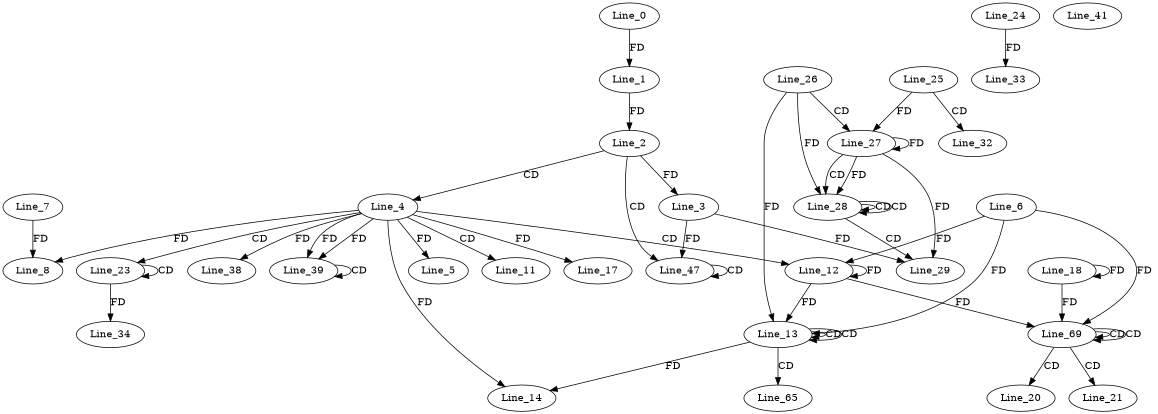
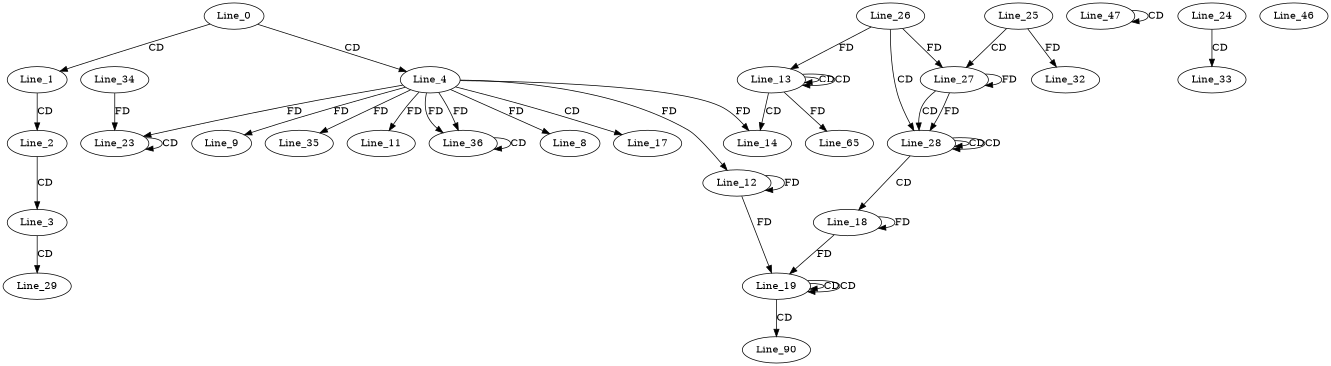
(1088, 16) -> (1294, 16)
(637, 48) -> (156, 48)
(1014, 48) -> (1220, 48)
(637, 112) -> (45, 112)
(842, 112) -> (935, 48)
(905, 112) -> (999, 48)
(960, 112) -> (1053, 48)
(812, 143) -> (905, 80)
(512, 174) -> (329, 47)
(671, 175) -> (45, 183)
(926, 193) -> none
(33, 207) -> none
(1006, 207) -> none
(627, 210) -> none
(685, 235) -> none
(876, 237) -> (887, 180)
(260, 239) -> (295, 112)
(468, 239) -> (415, 112)
(523, 239) -> (572, 112)
(670, 239) -> (670, 112)
(843, 239) -> (45, 254)
(222, 271) -> (299, 143)
(304, 271) -> (463, 143)
(438, 271) -> (222, 143)
(110, 299) -> (115, 108)
(801, 300) -> none
(1062, 334) -> (776, 286)
(673, 366) -> (774, 112)
(786, 366) -> (818, 112)
(1021, 398) -> (776, 350)
(1103, 398) -> none
